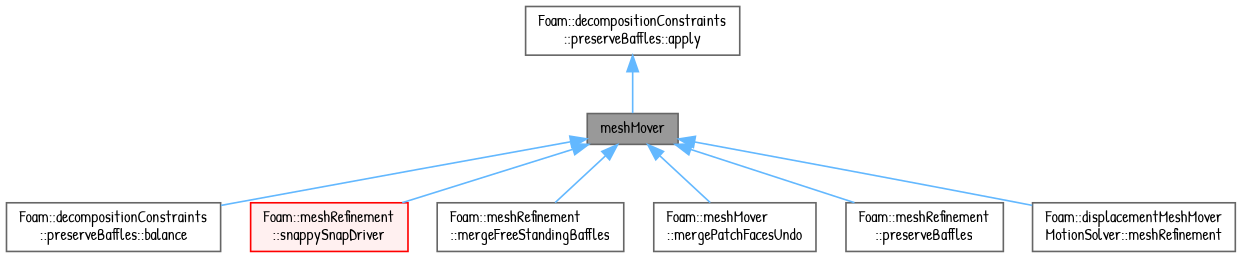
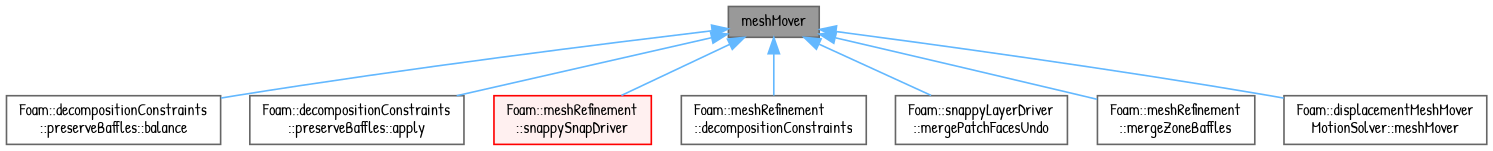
(633, 92) -> (584, 67)
(530, 227) -> (774, 120)
(735, 227) -> (981, 120)
(925, 227) -> (1176, 120)
(1134, 227) -> (1385, 120)
